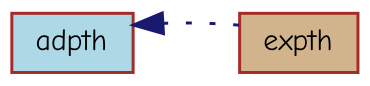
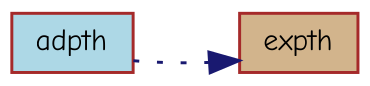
(201, 23) -> (171, 63)
